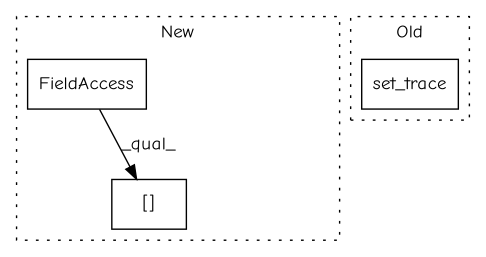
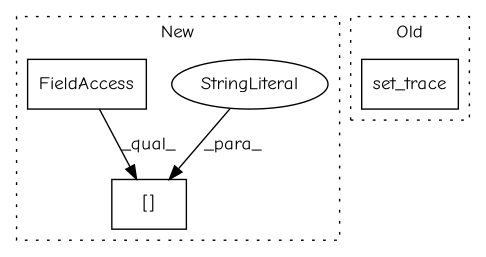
none -> (250, 84)
